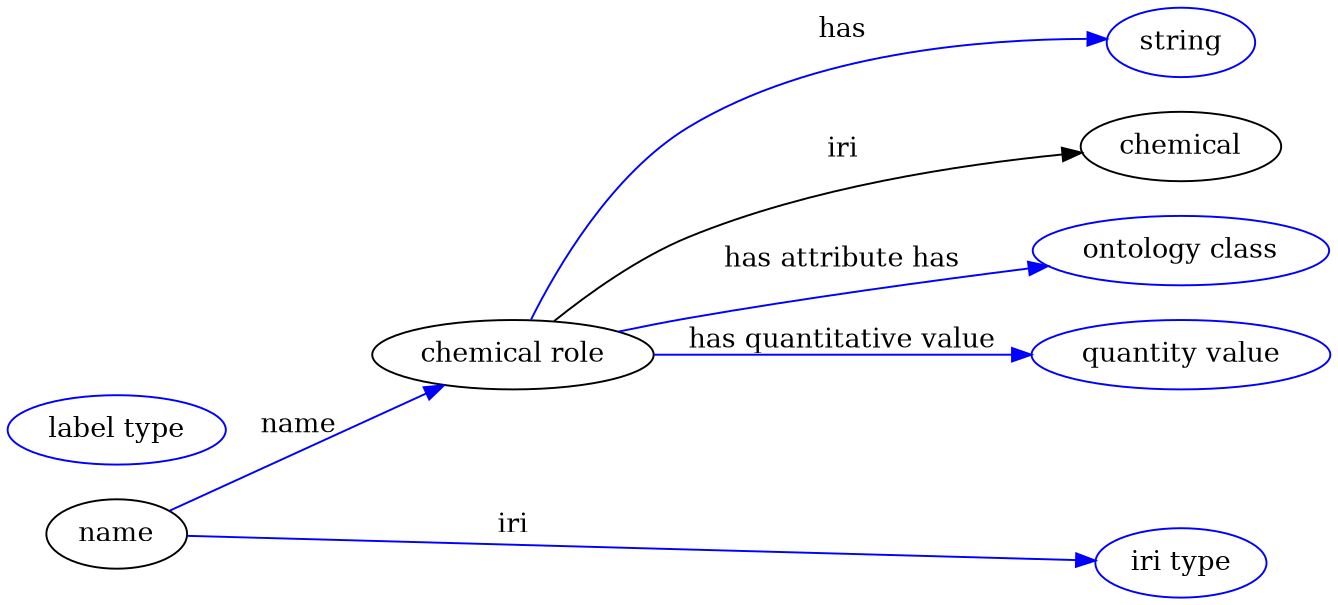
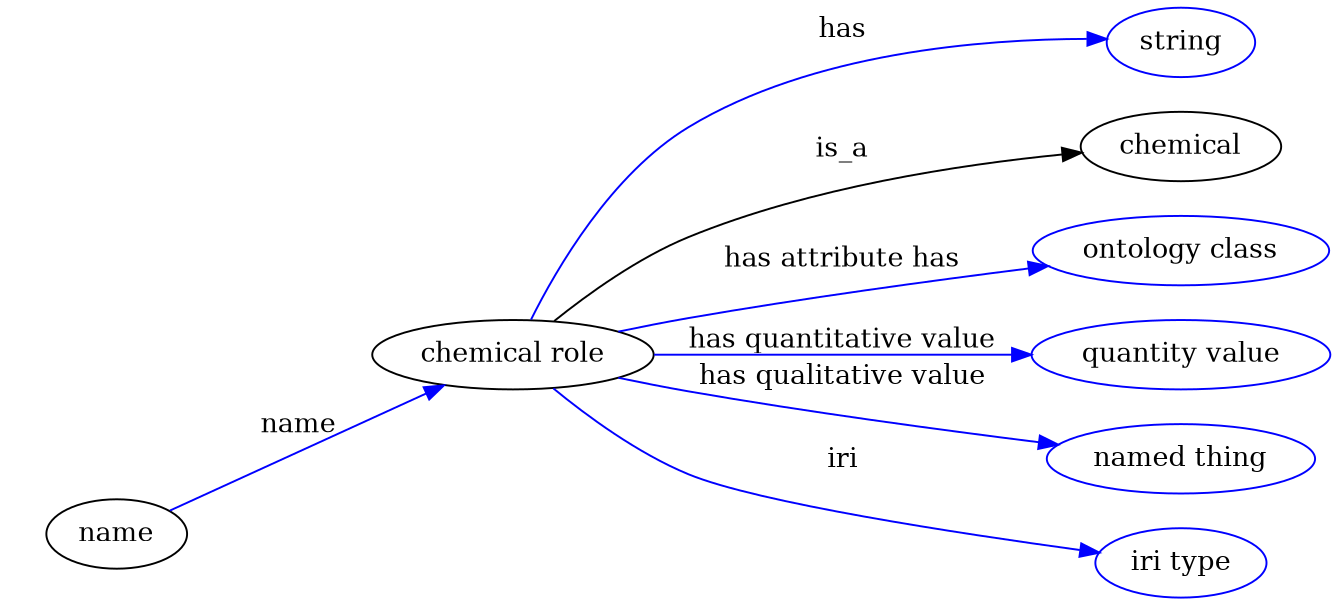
(843, 149) -> (843, 149)
(117, 430) -> none
none -> (1181, 459)
(632, 548) -> (804, 505)
